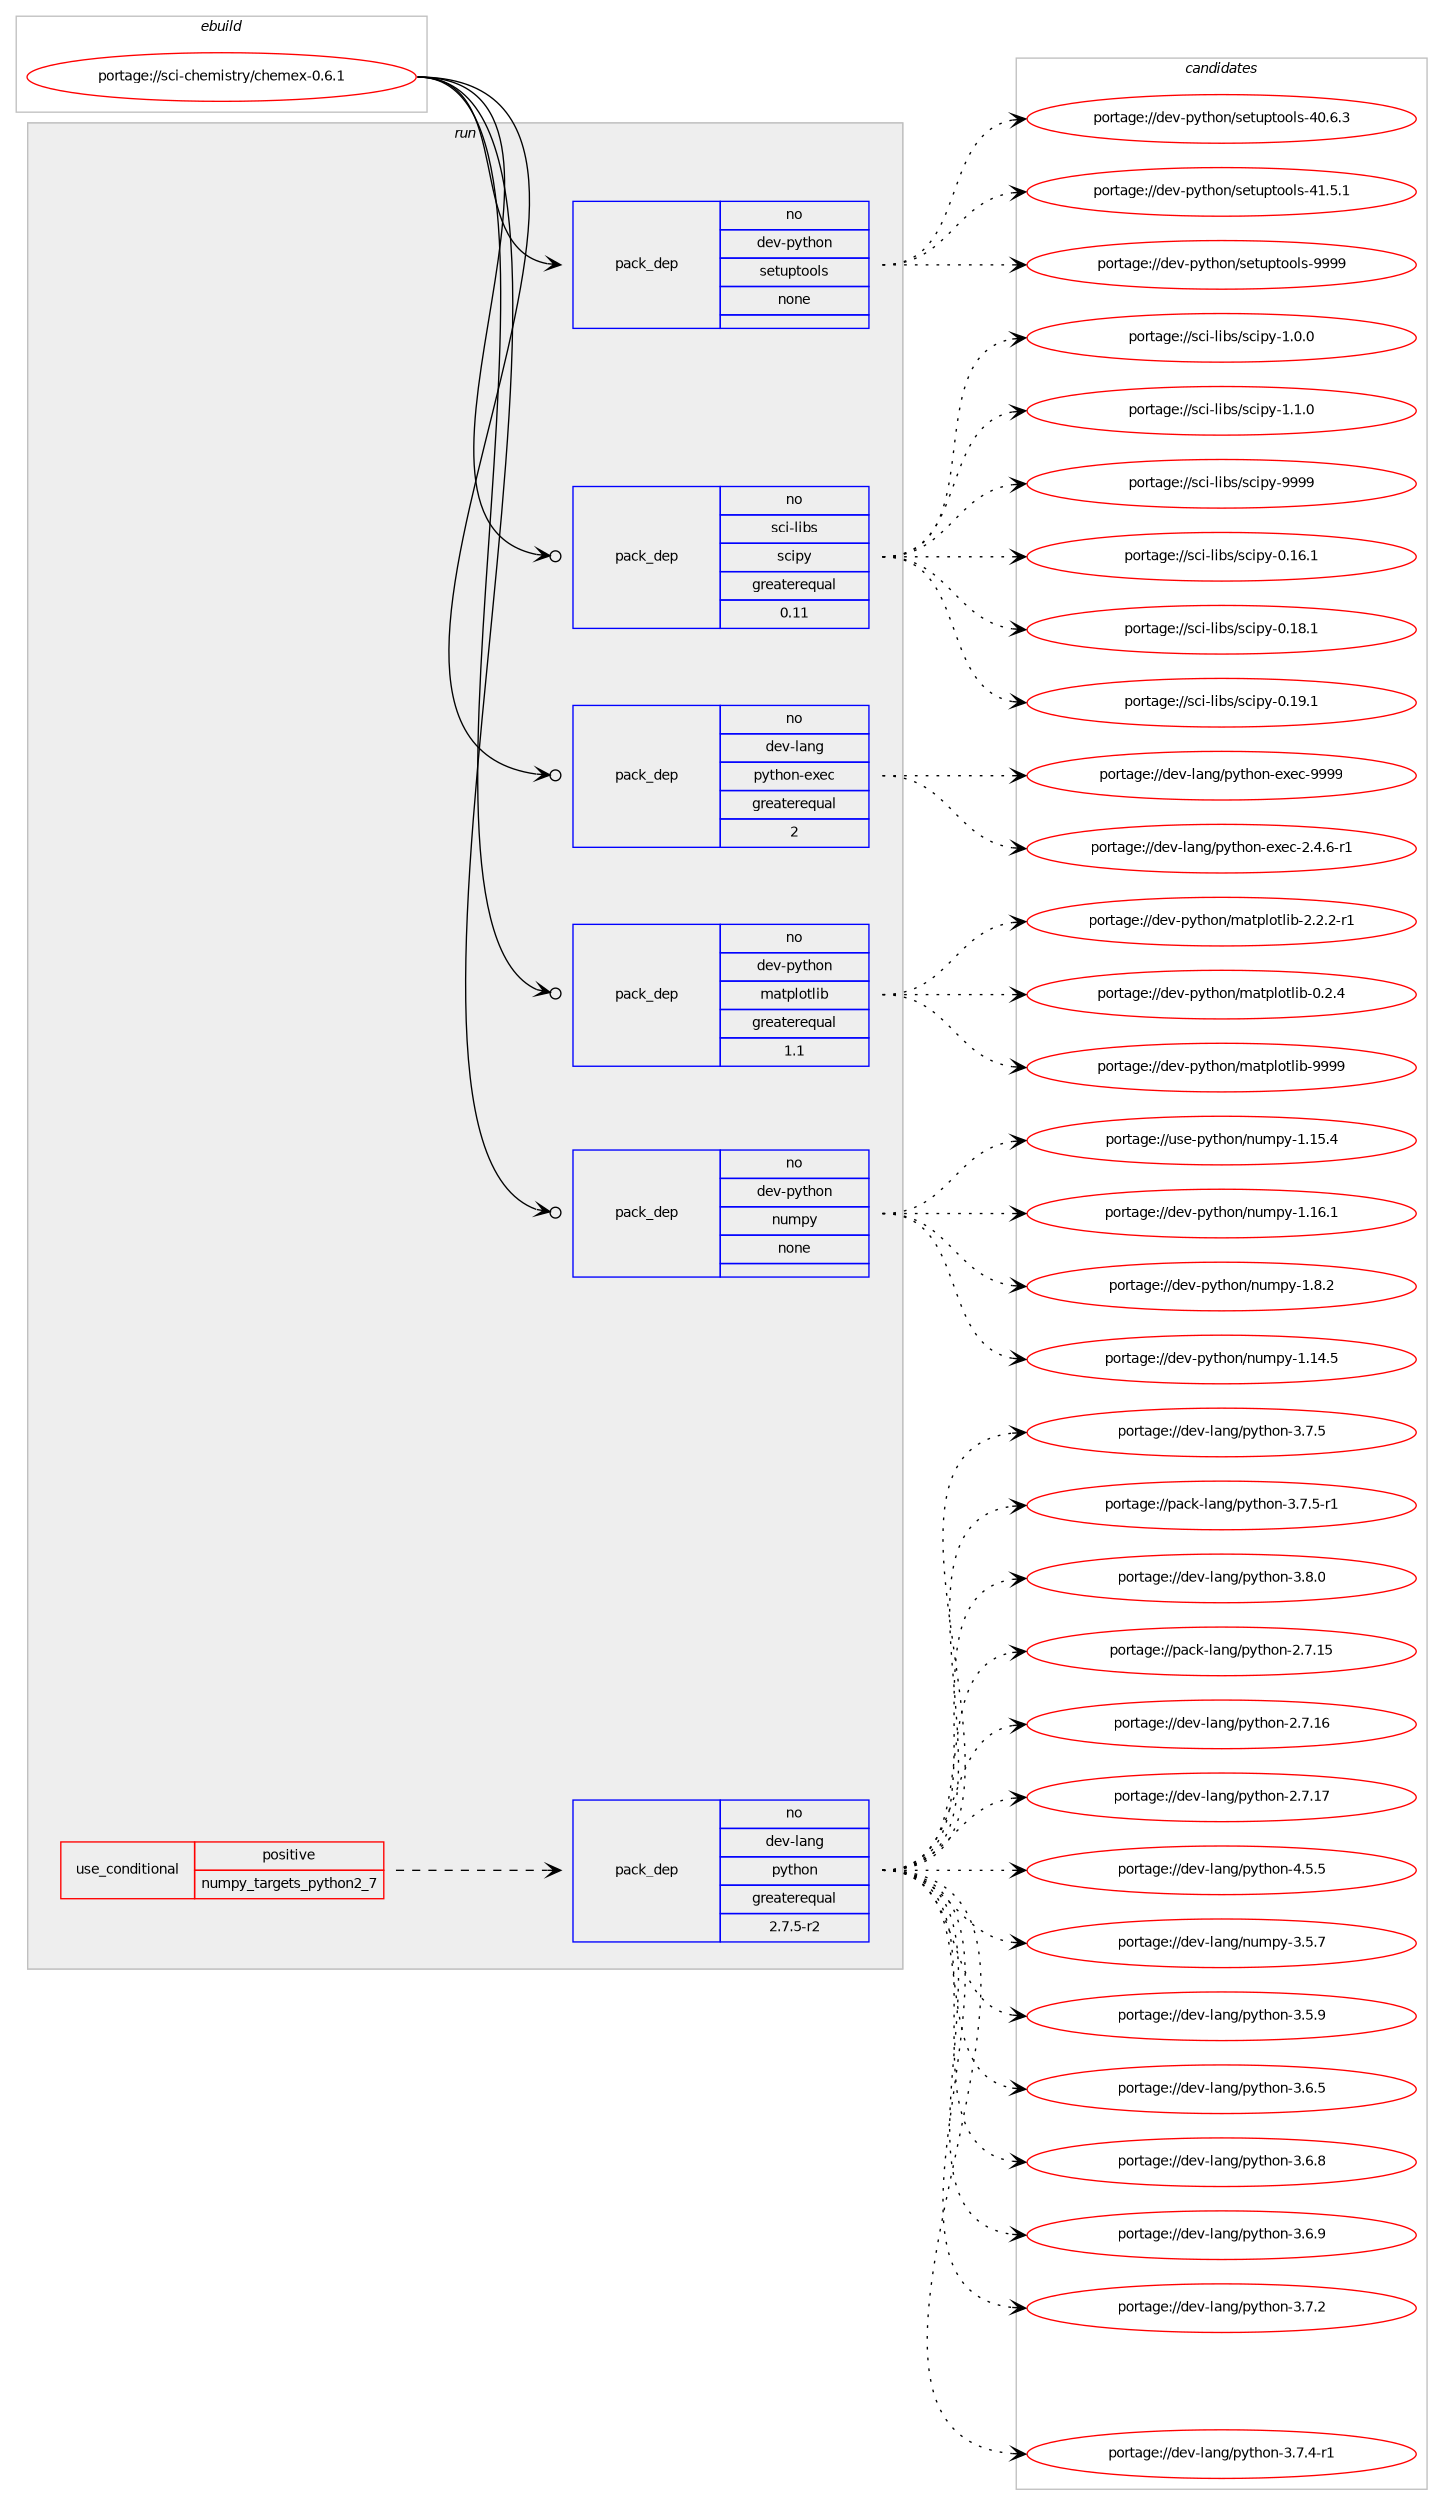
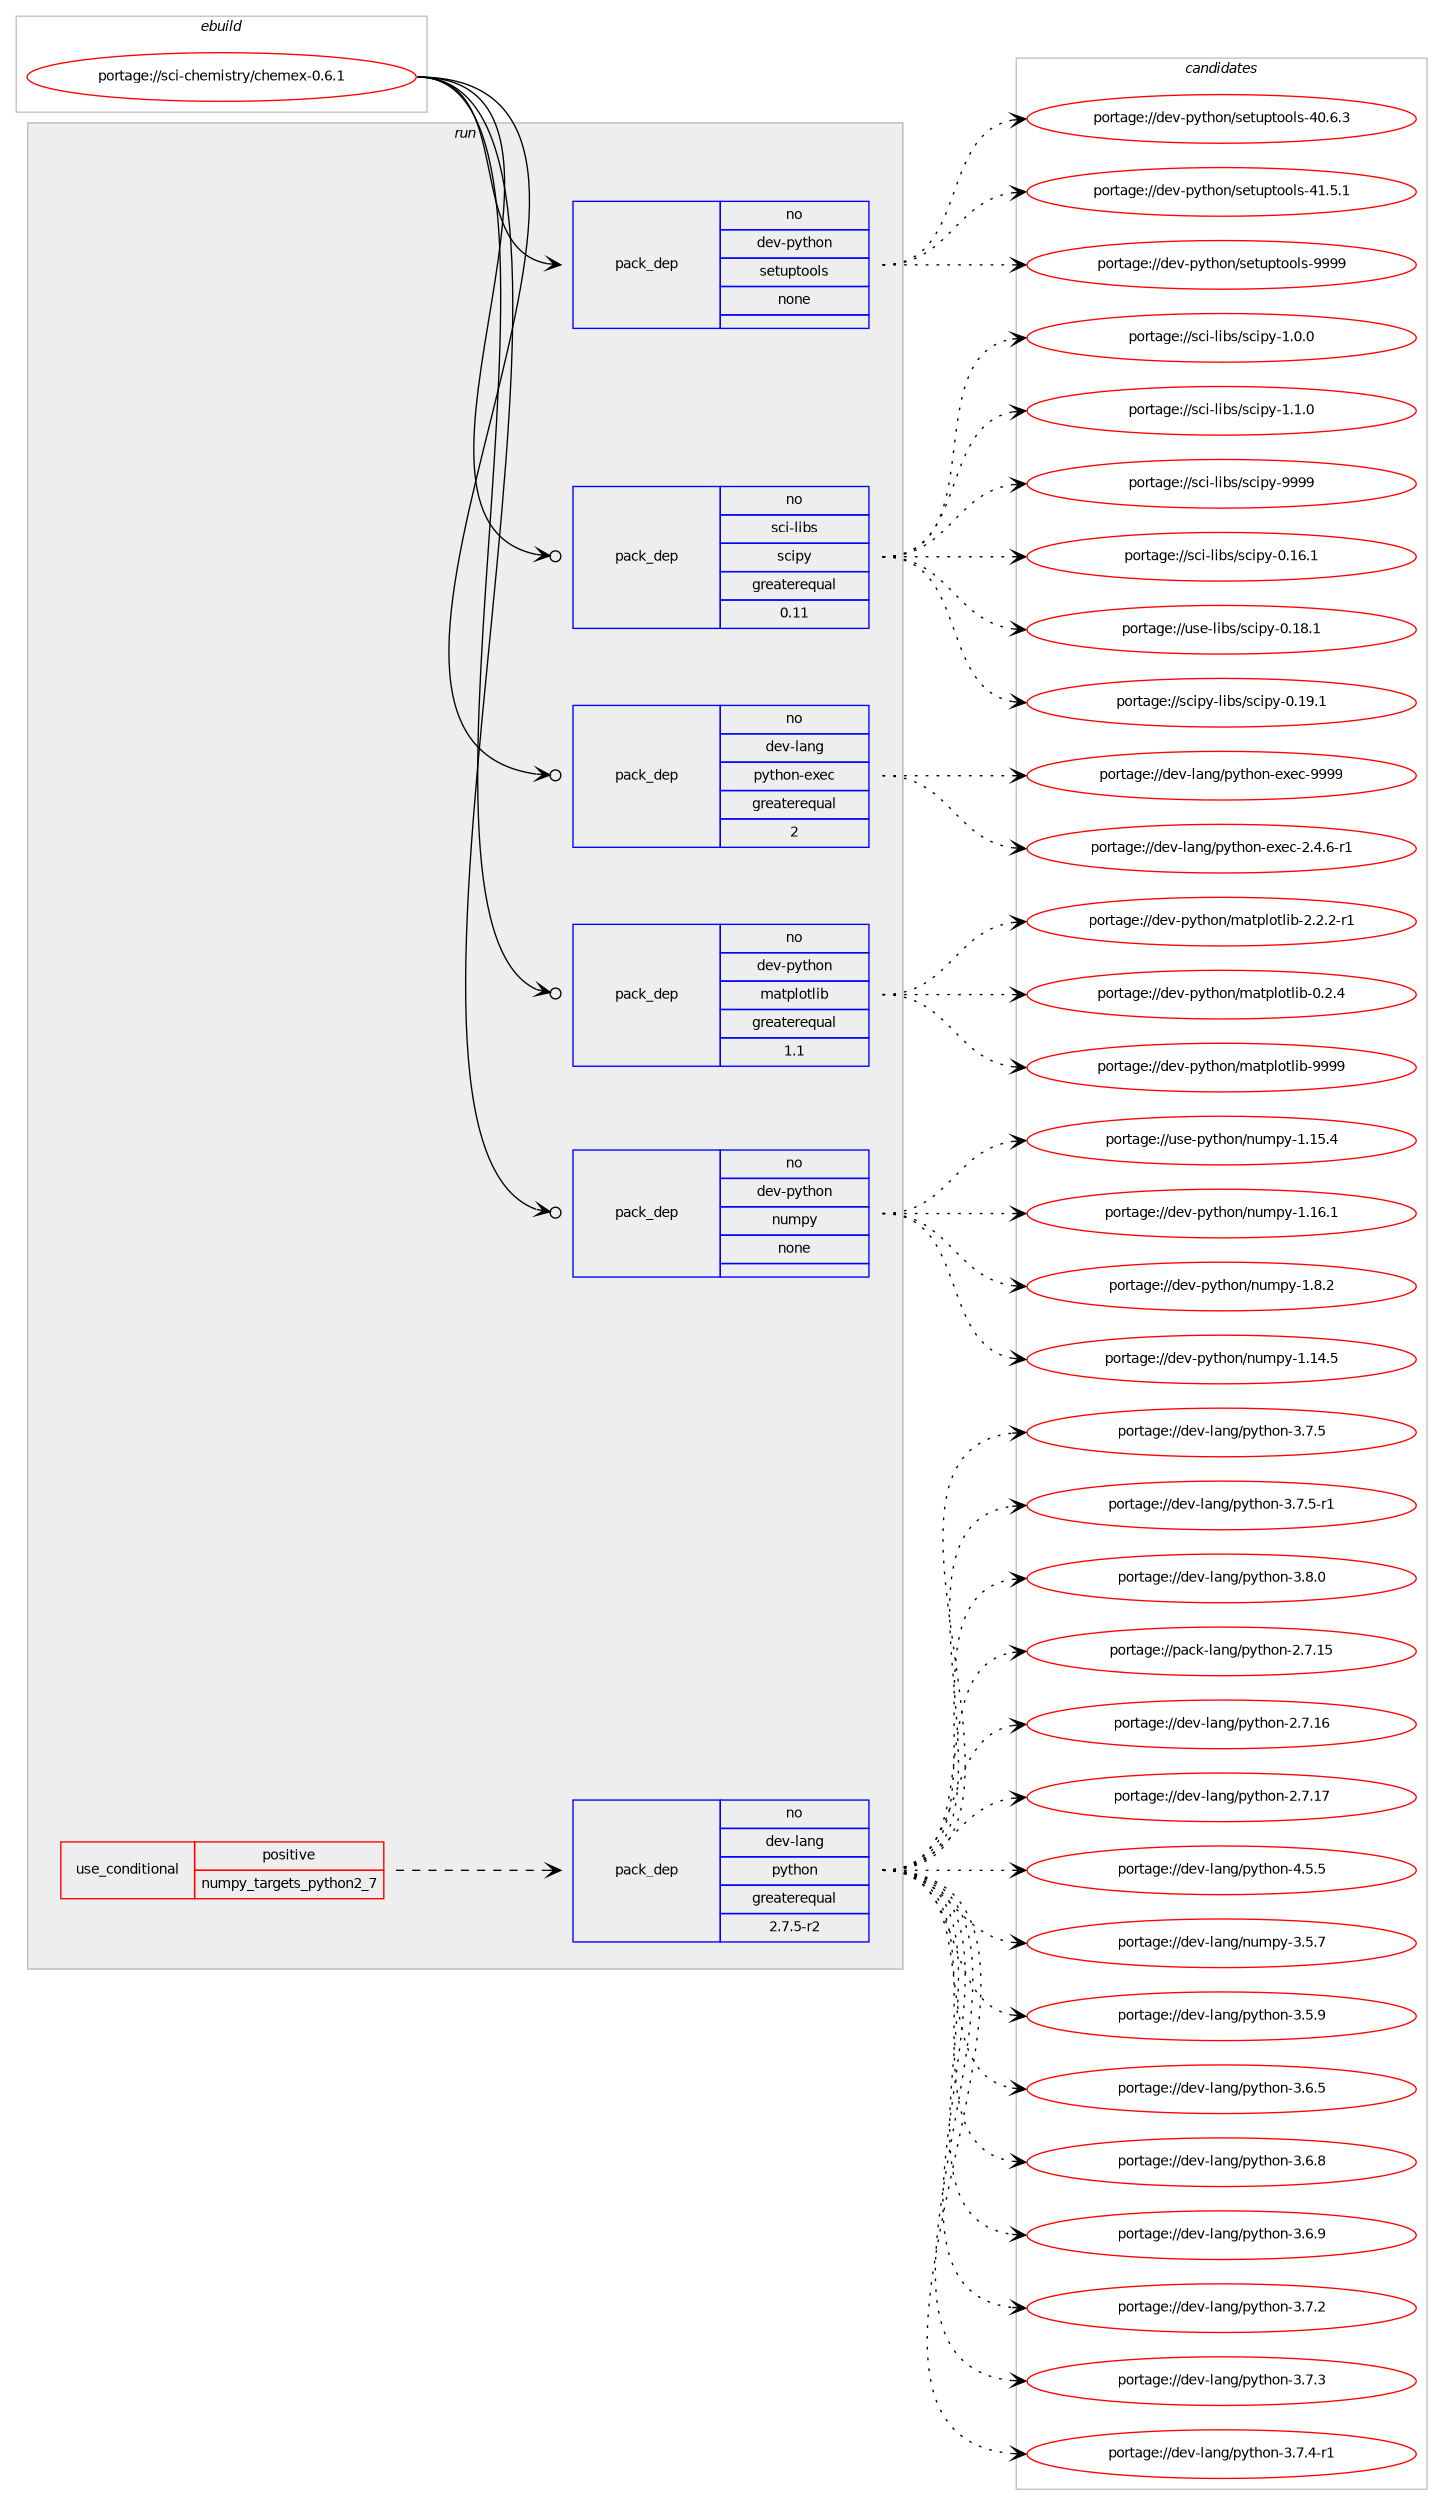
(1222, 630) -> (1222, 630)
(1222, 703) -> (1222, 703)
(1222, 1505) -> (1222, 1505)
none -> (1222, 2381)
